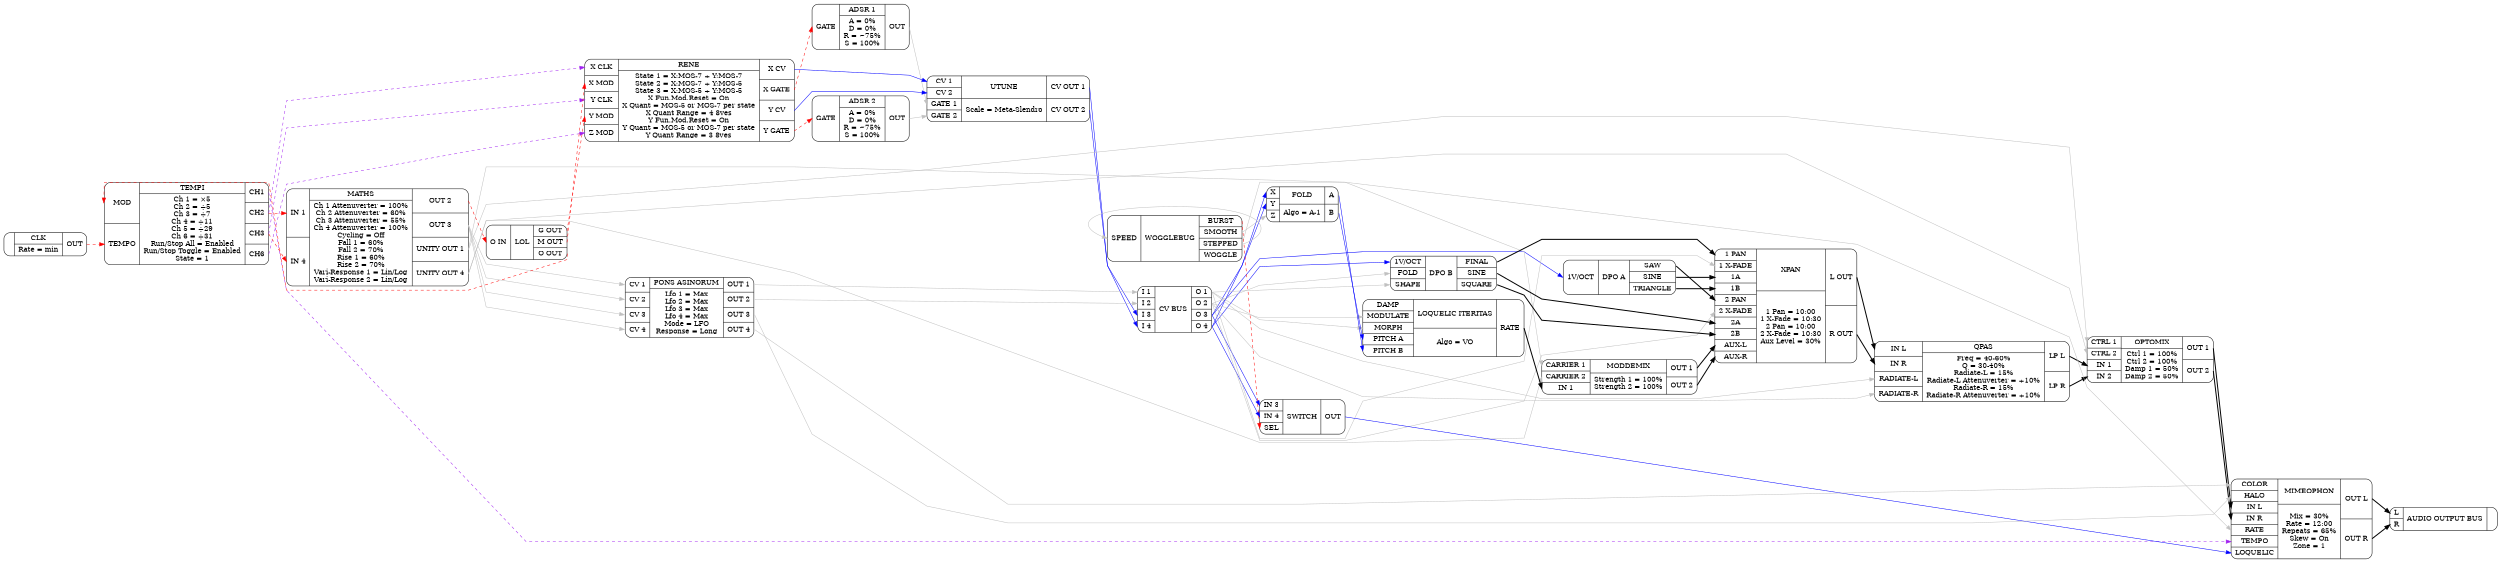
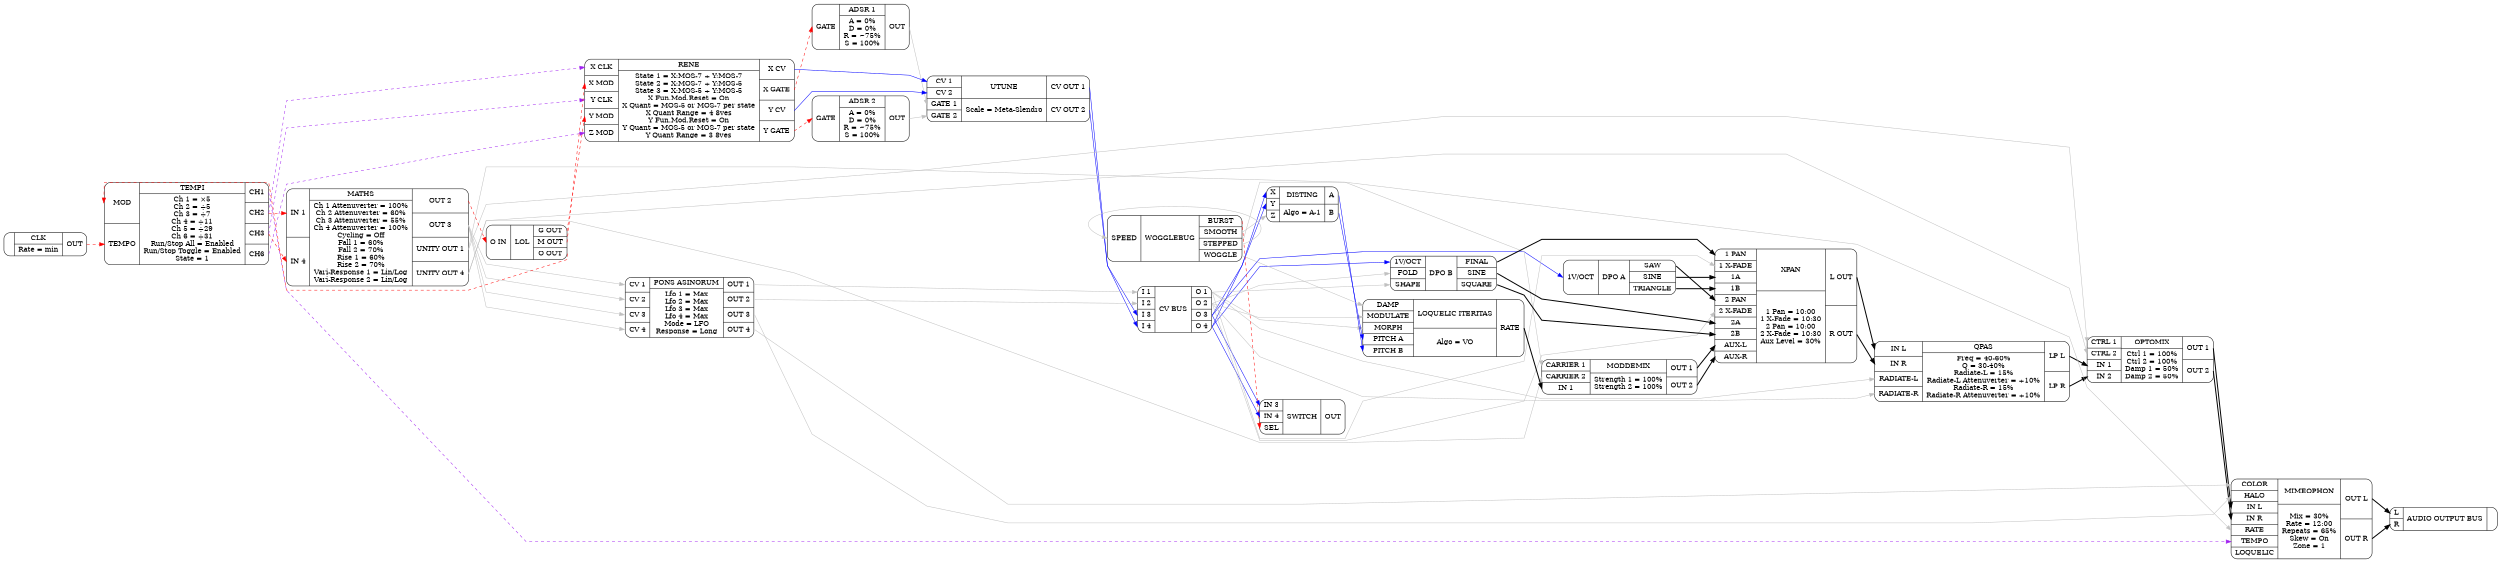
(1302, 195) -> (1302, 195)
none -> (1297, 278)
(1786, 485) -> none
